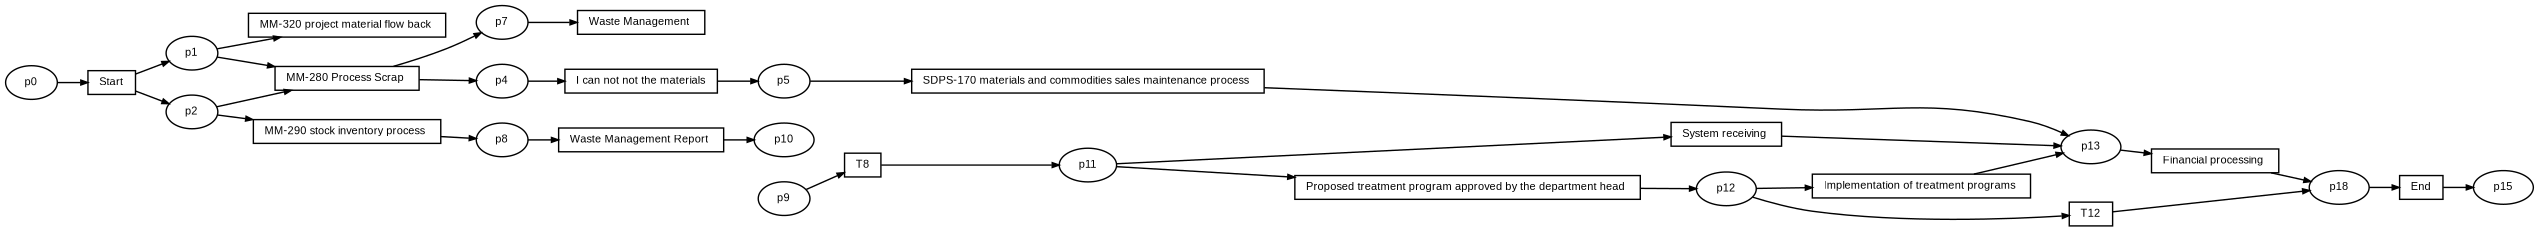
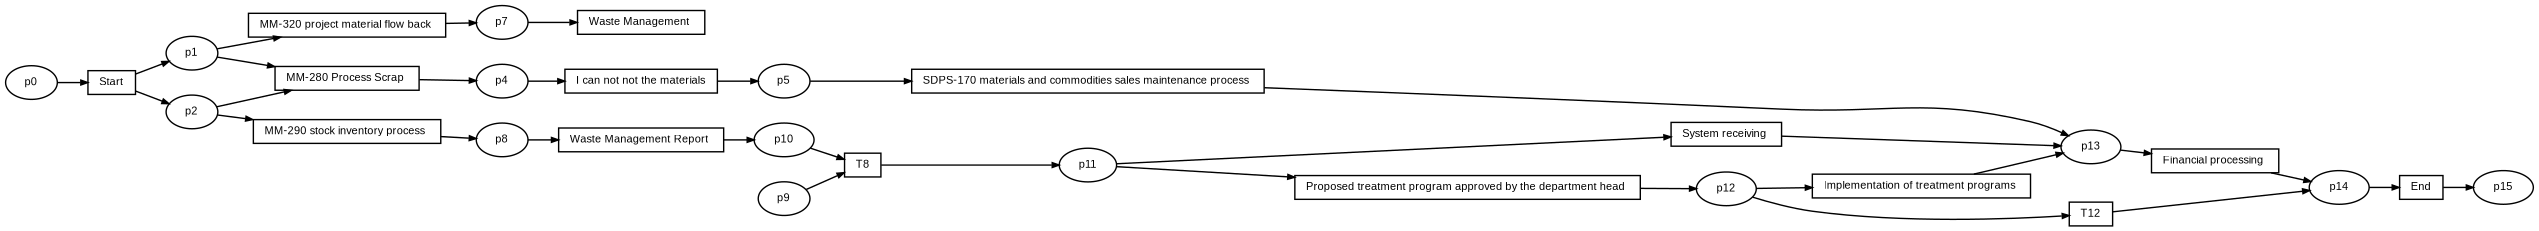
(435, 53) -> (457, 23)
none -> (824, 153)
(2339, 187) -> (2339, 187)
